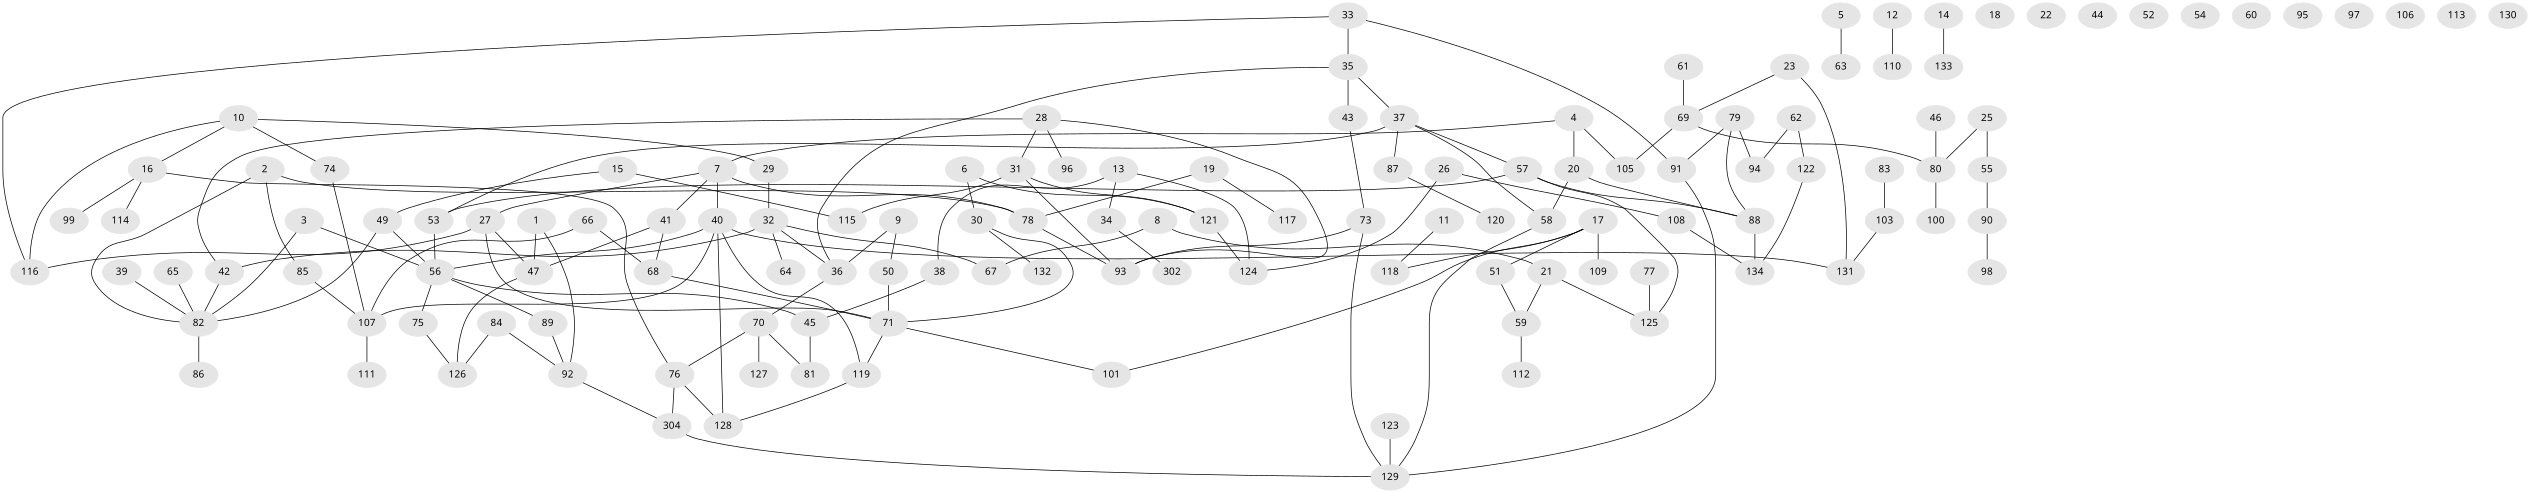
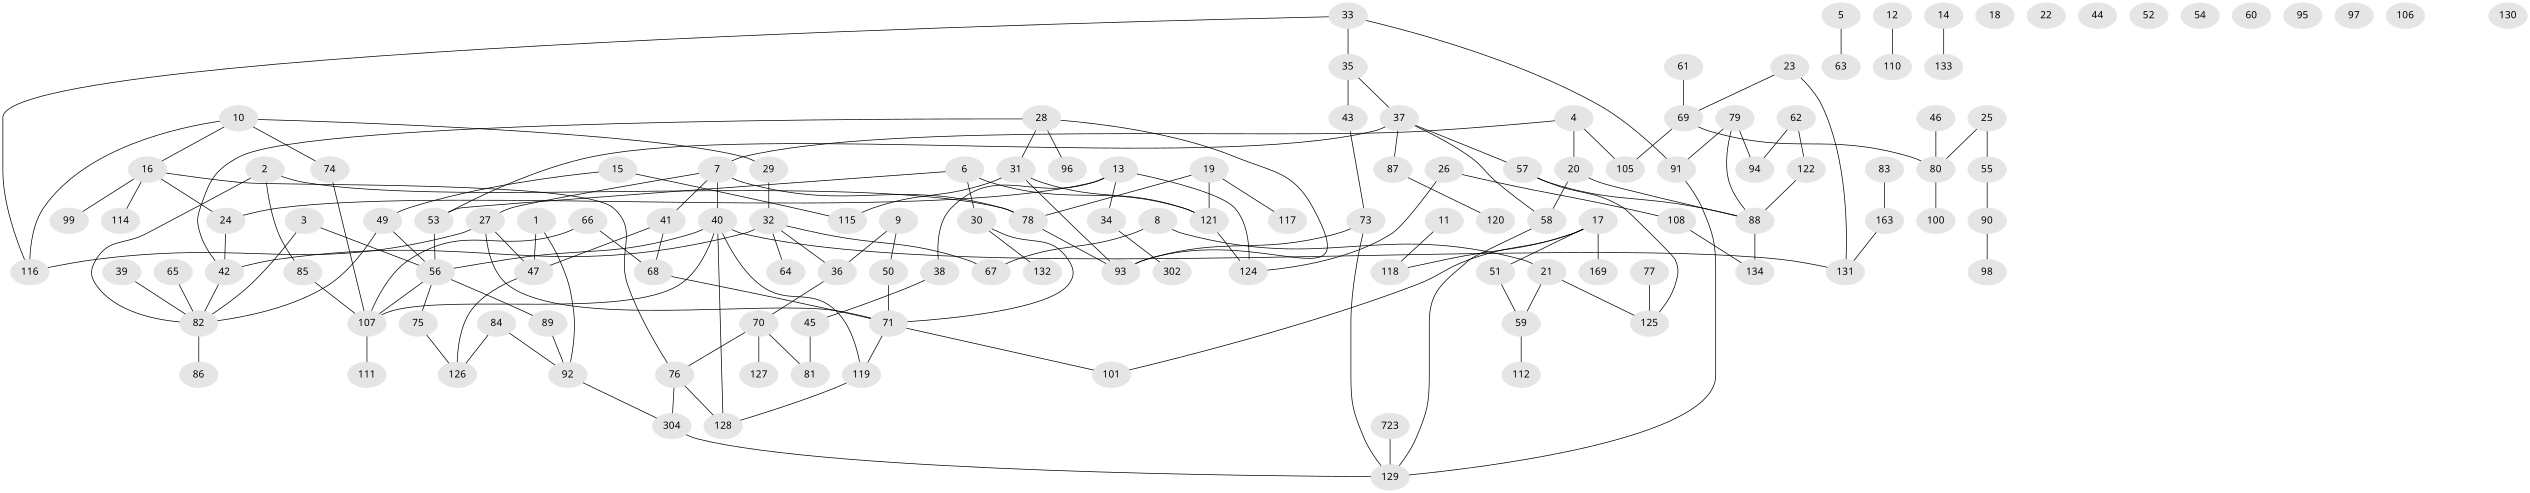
(2457, 16) -> none
(1032, 101) -> none
(950, 186) -> (784, 183)
none -> (1209, 198)
none -> (226, 221)
(1885, 221) -> (1885, 221)
(1786, 223) -> (1781, 195)
(1598, 272) -> (1598, 272)
(624, 294) -> (401, 298)
(1390, 426) -> (1390, 426)
